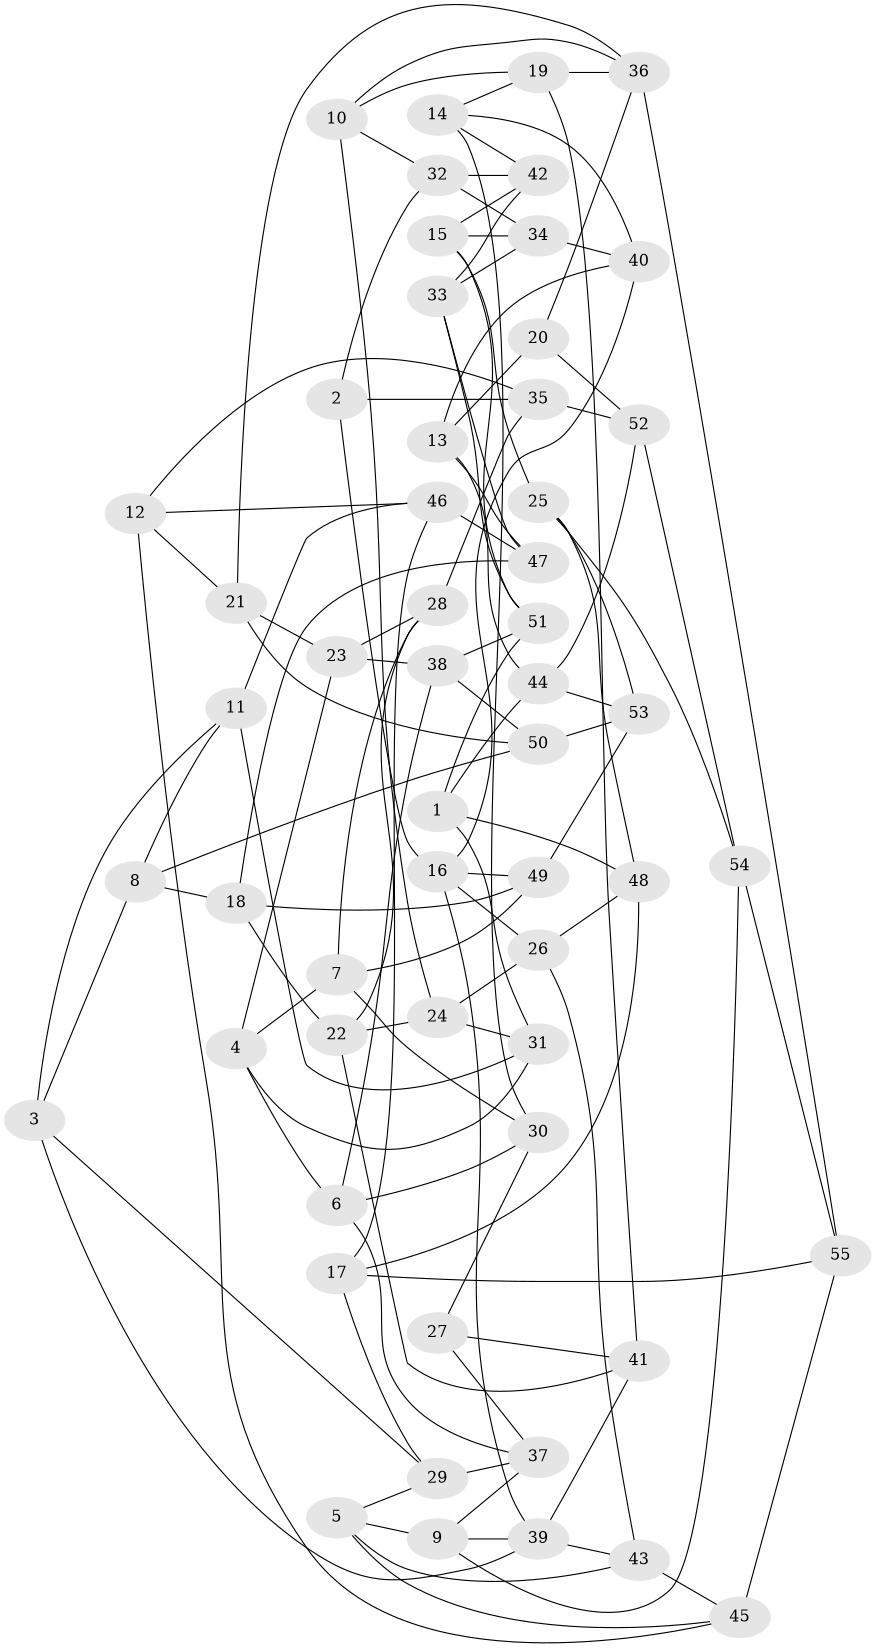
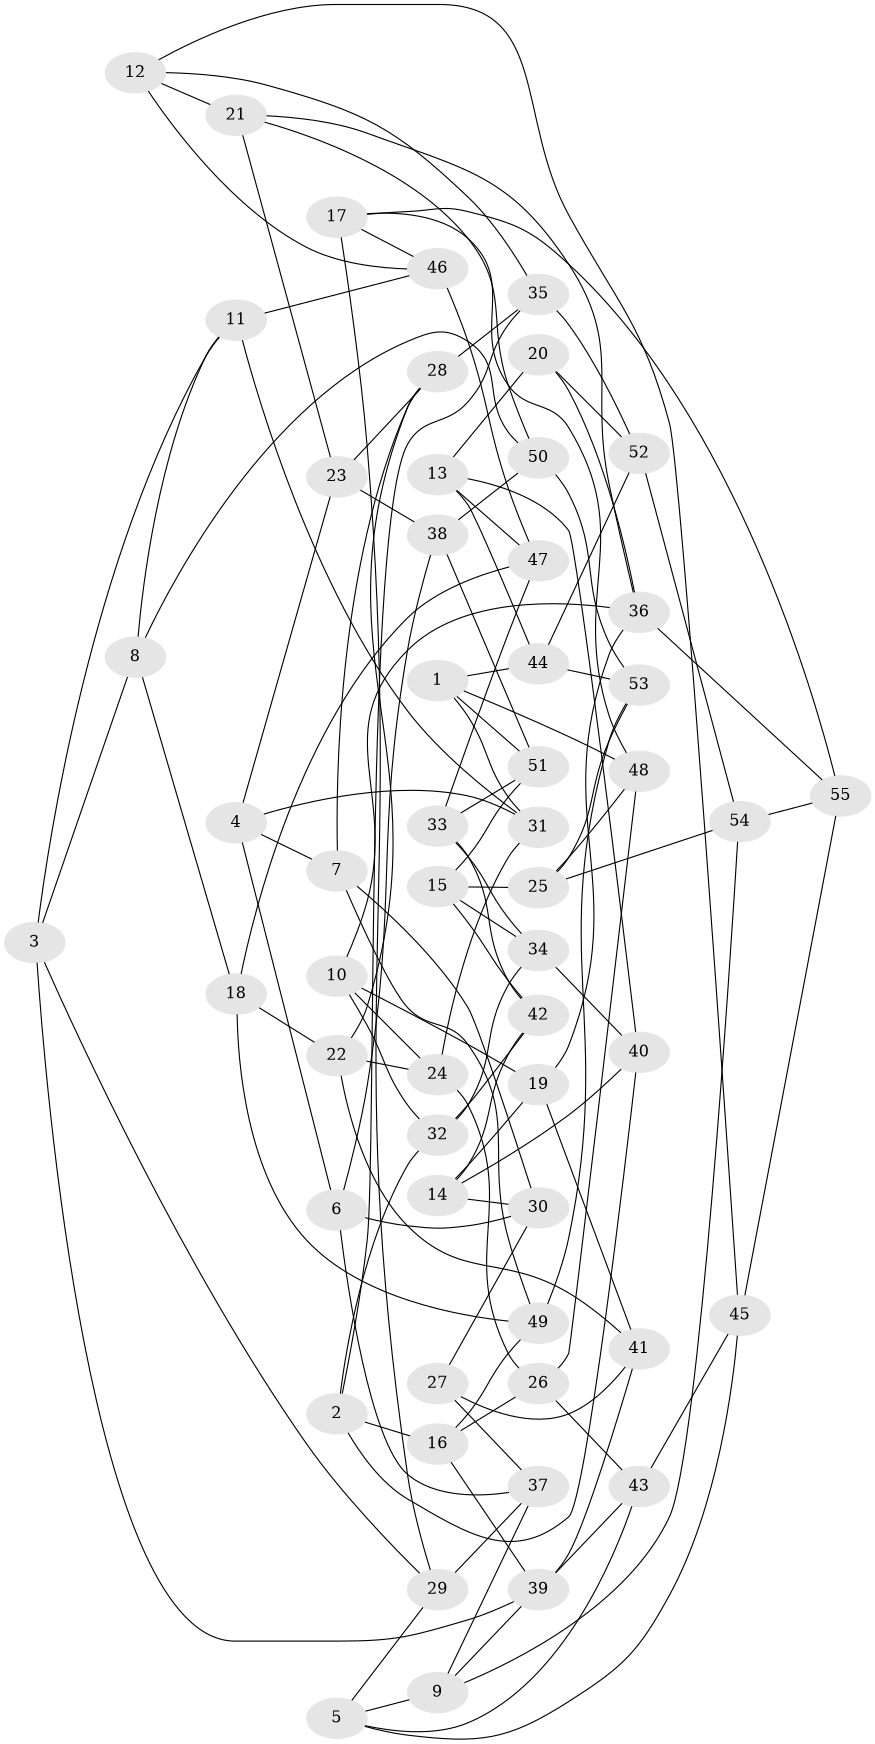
(481, 547) -> (586, 1446)
